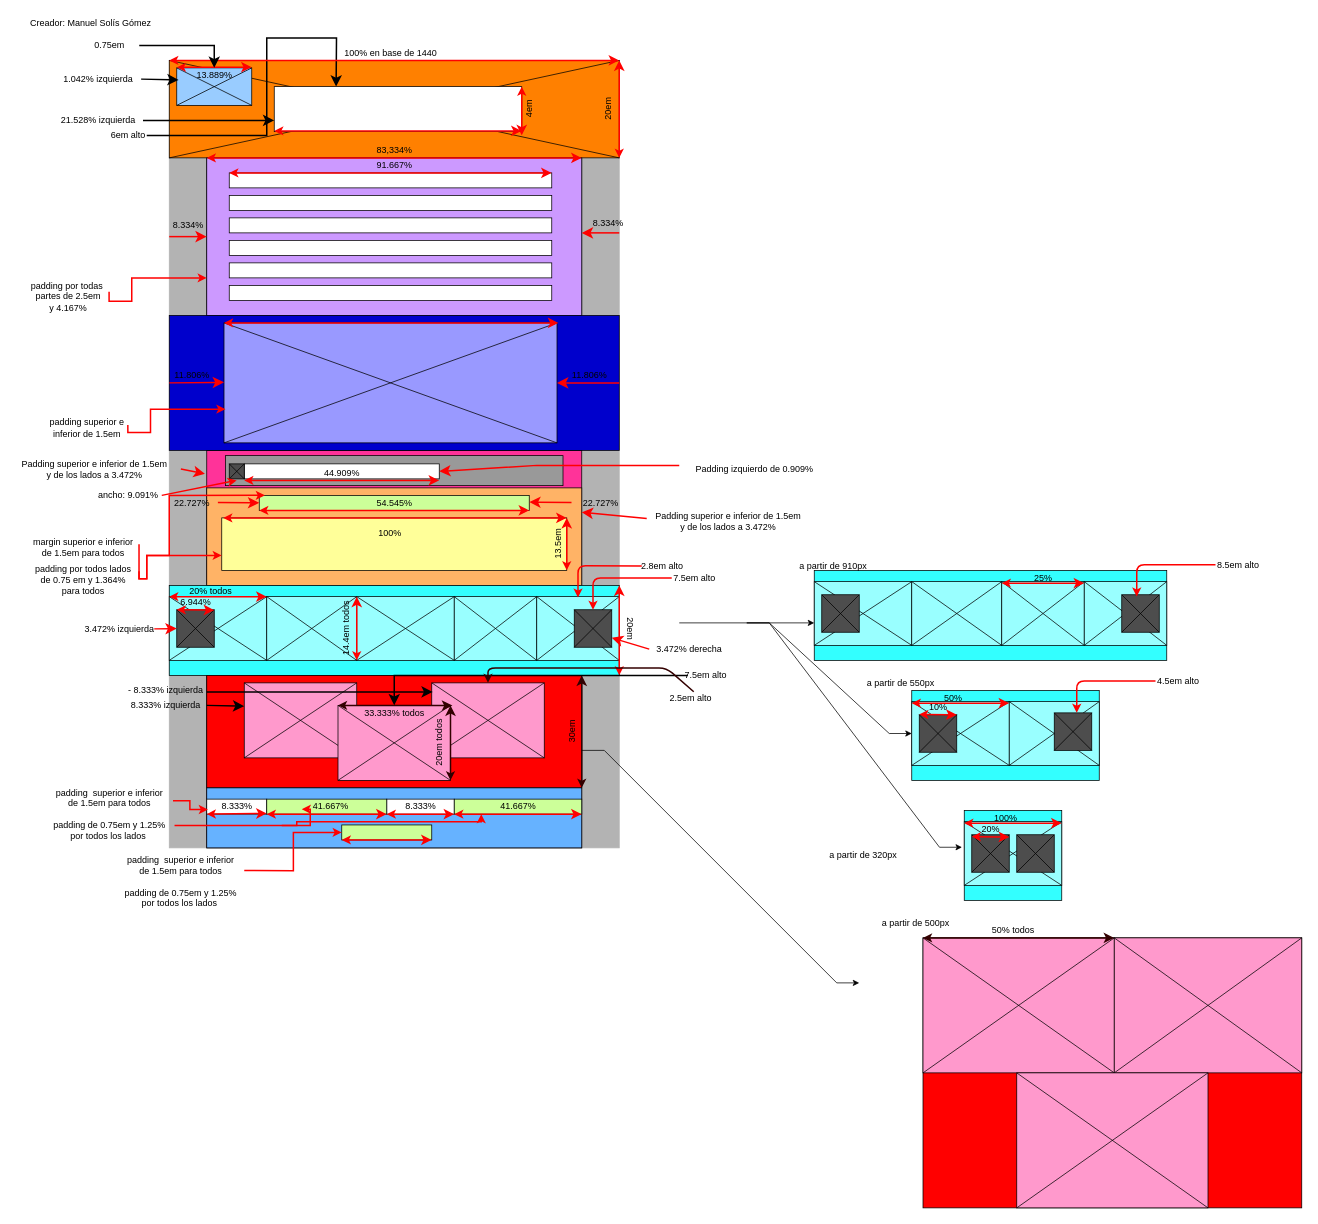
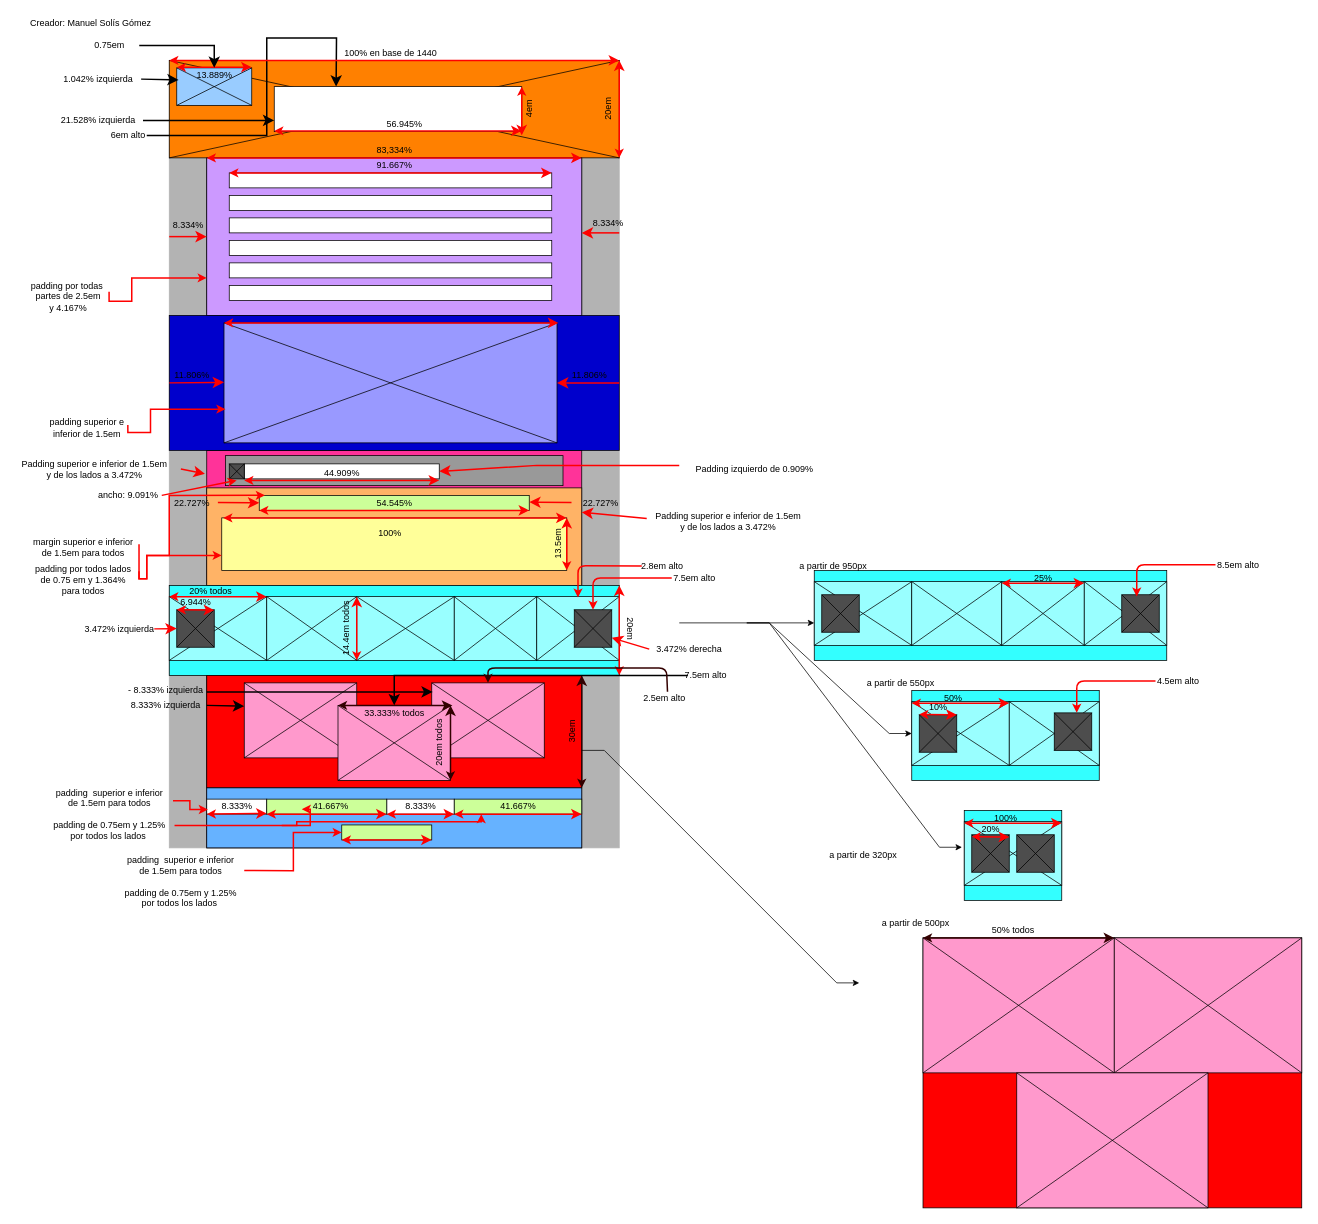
none -> (405, 124)
(833, 566) -> (833, 566)
(690, 698) -> (664, 698)
